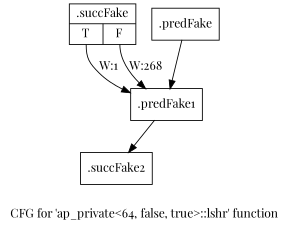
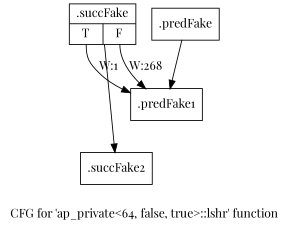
(144, 133) -> (109, 94)
